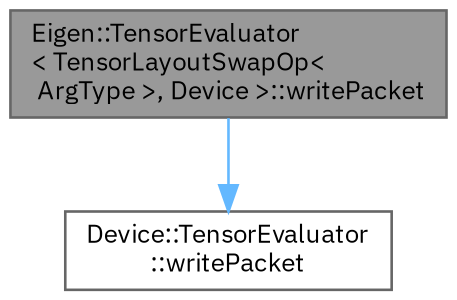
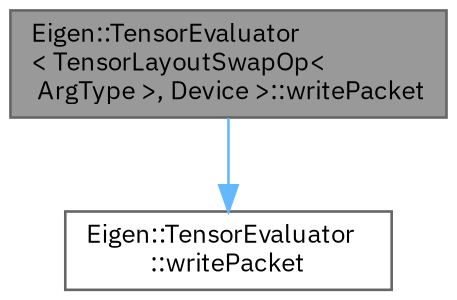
(228, 251) -> (228, 251)
